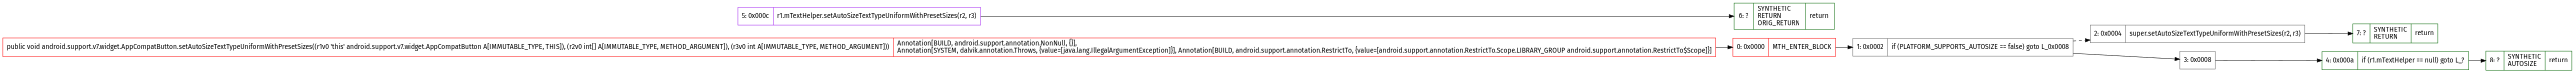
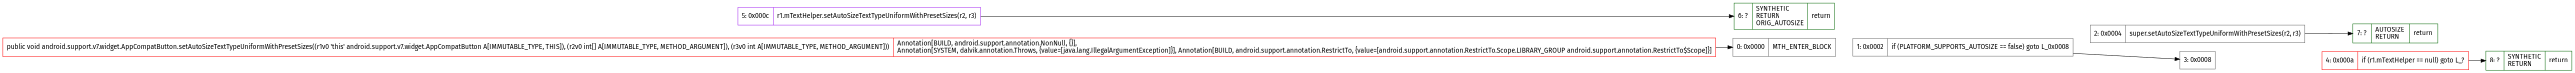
(1779, 23) -> (1780, 23)
(2391, 30) -> (2390, 30)
(2079, 41) -> none
(1784, 47) -> (1784, 47)
(1842, 47) -> none
(2266, 60) -> none
(2395, 61) -> (2395, 61)
(2522, 64) -> (2520, 64)
